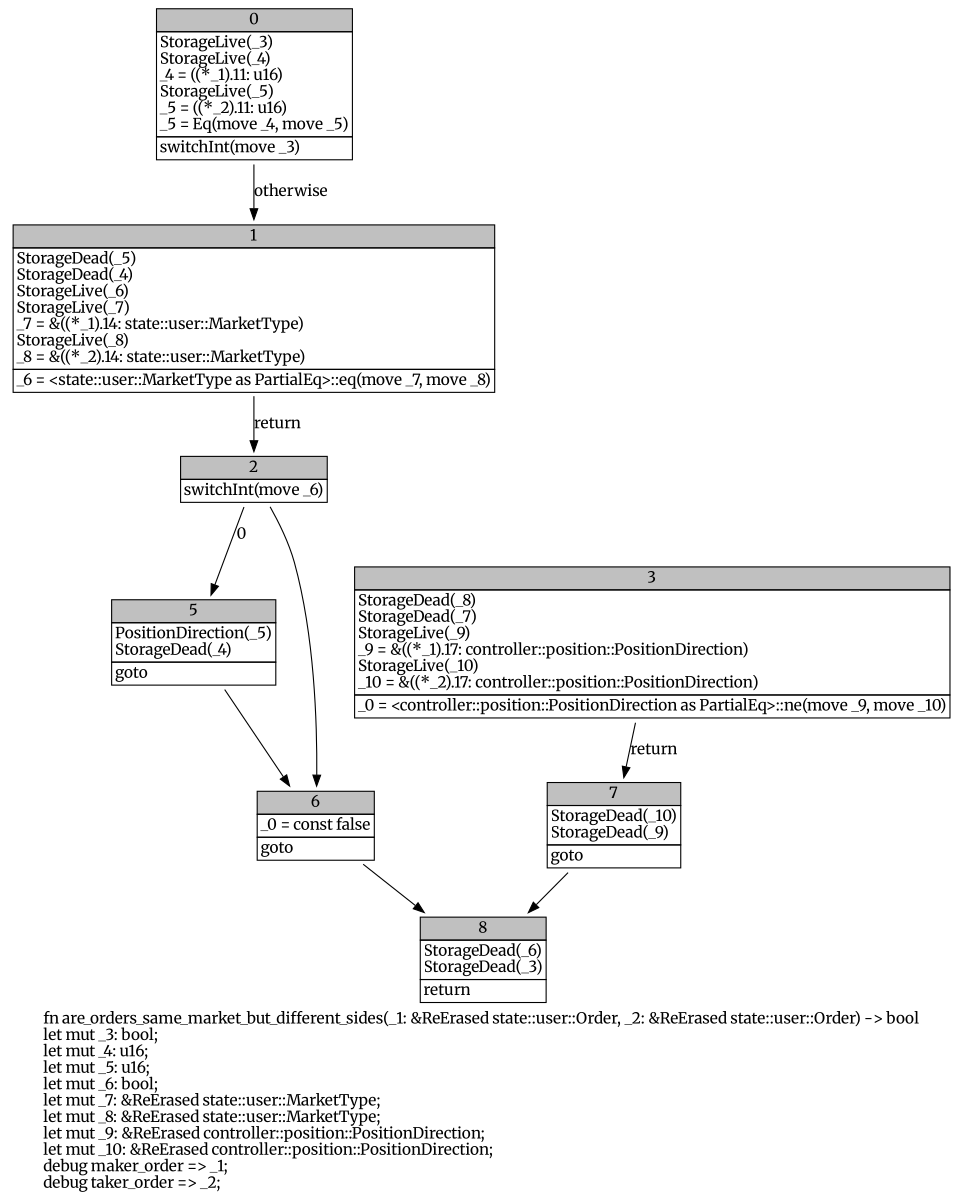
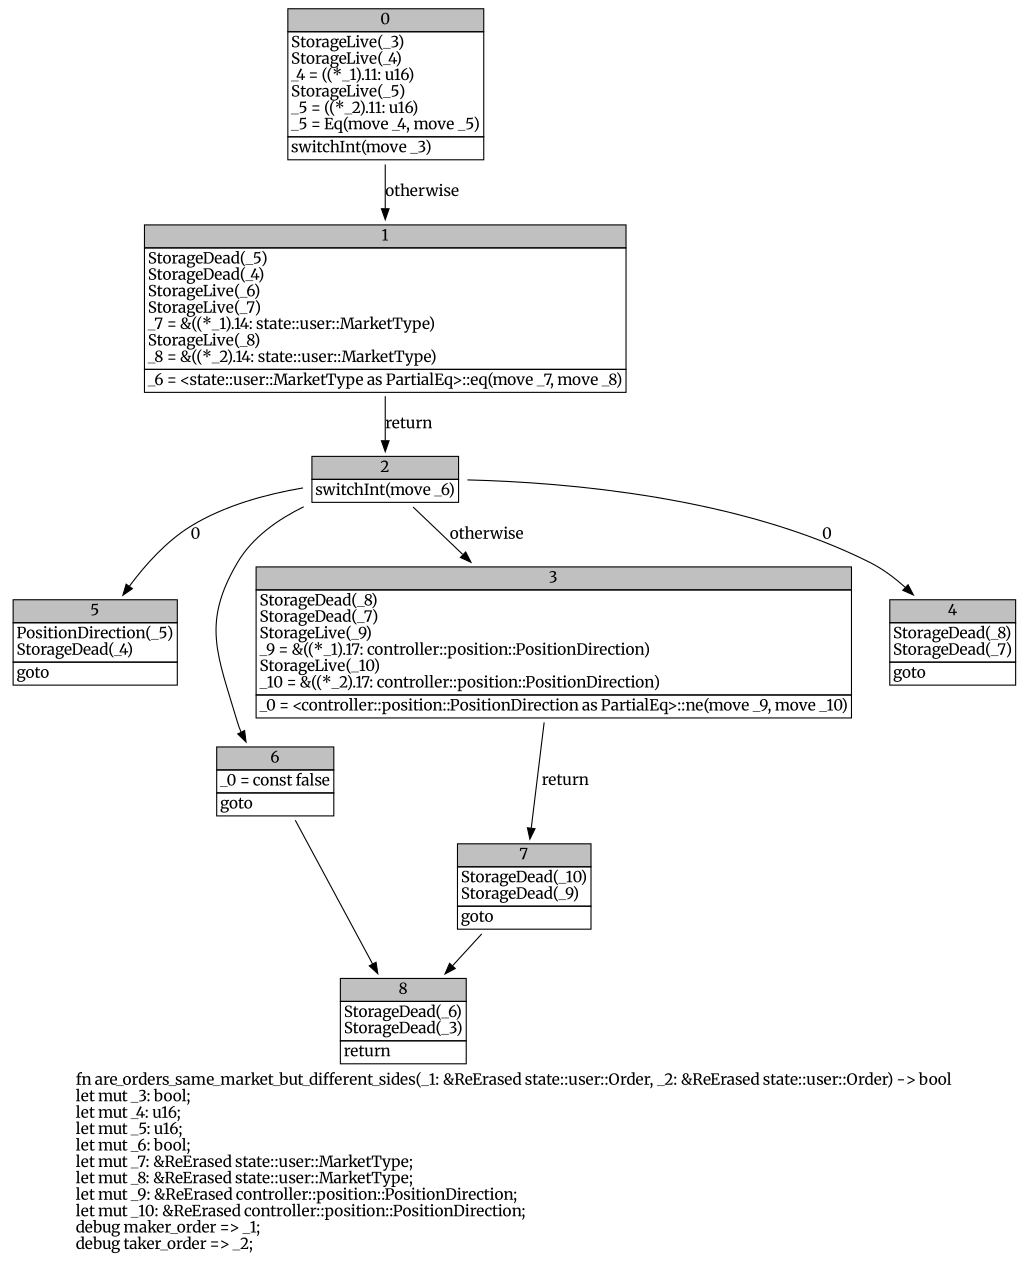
none -> (438, 531)
none -> (952, 642)
(254, 733) -> none
